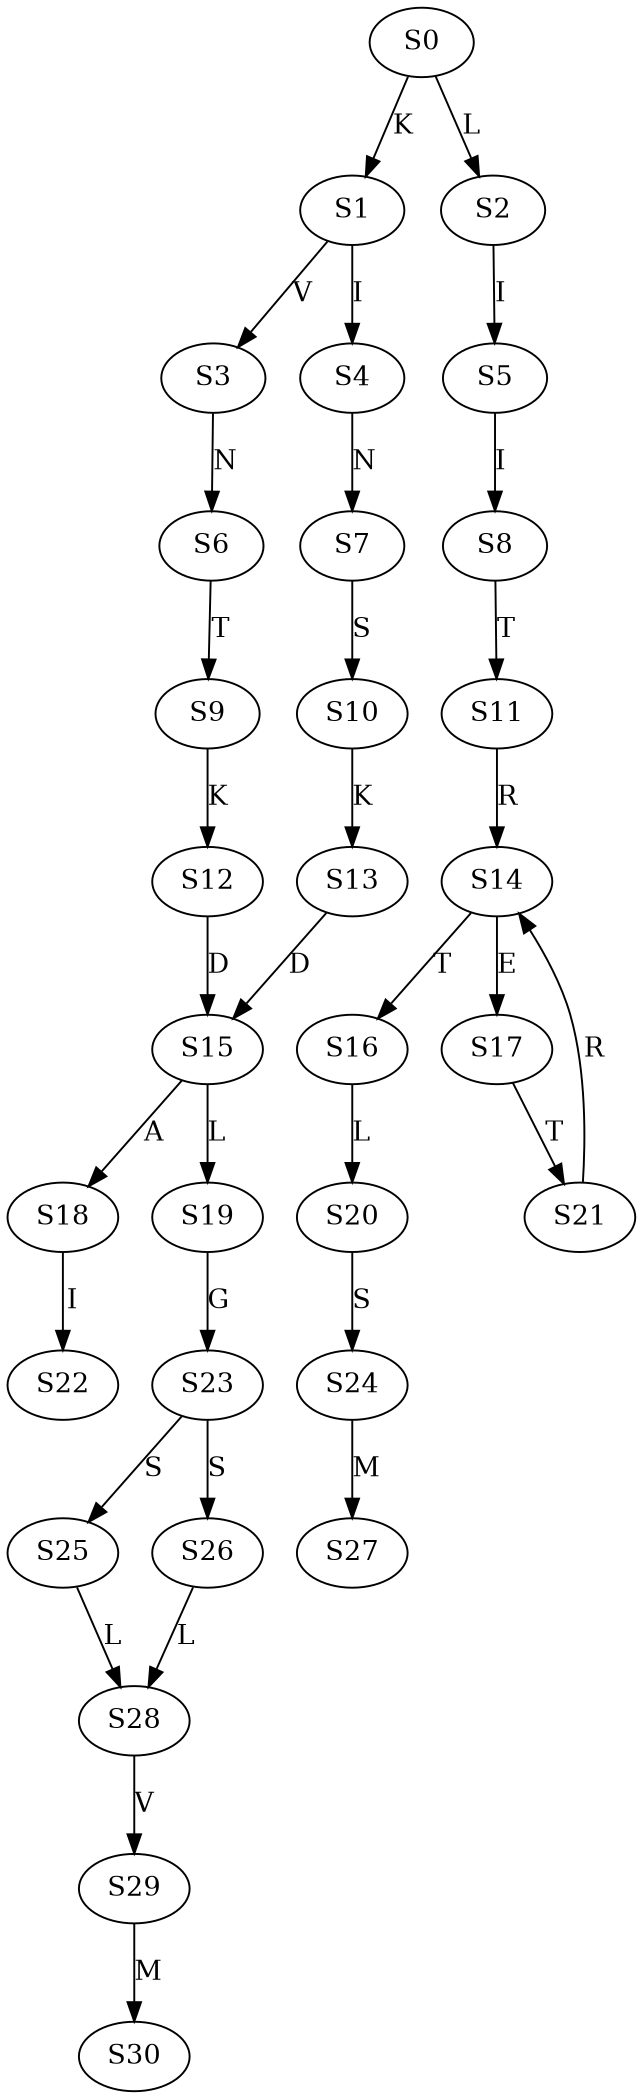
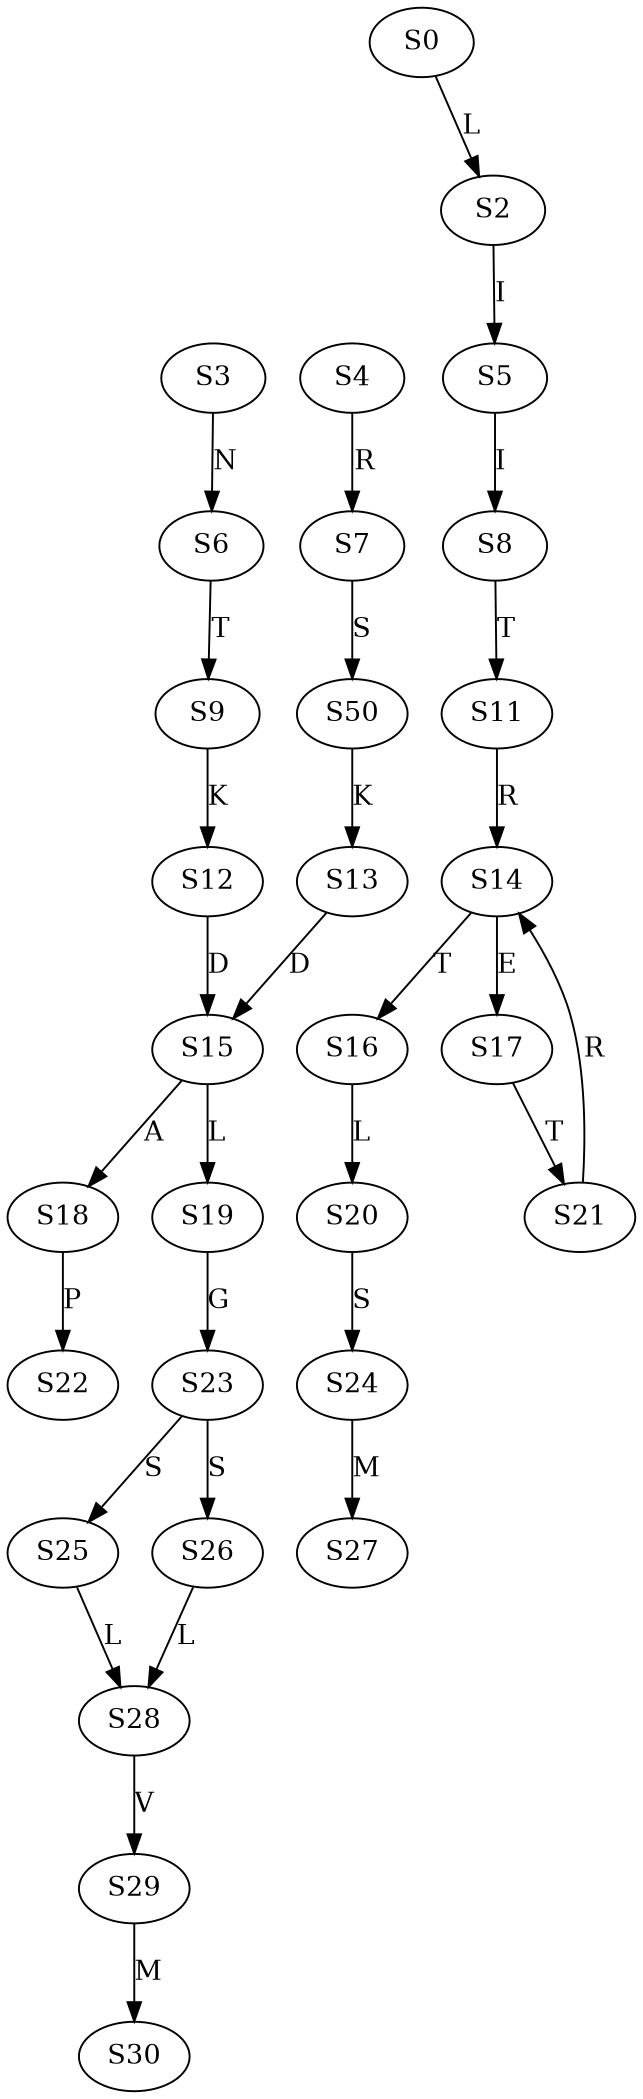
(352, 210) -> none
(365, 462) -> (365, 462)
(352, 714) -> (352, 714)
(73, 1301) -> (73, 1301)
